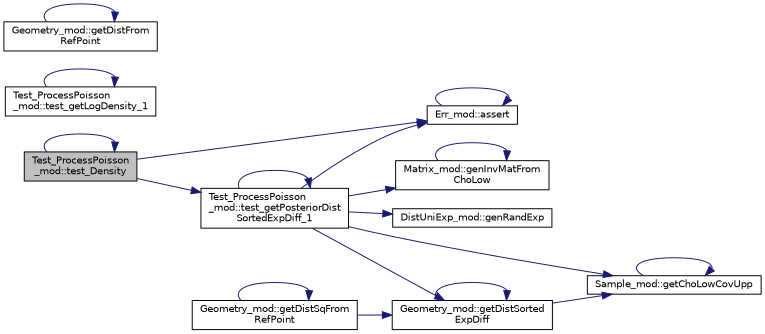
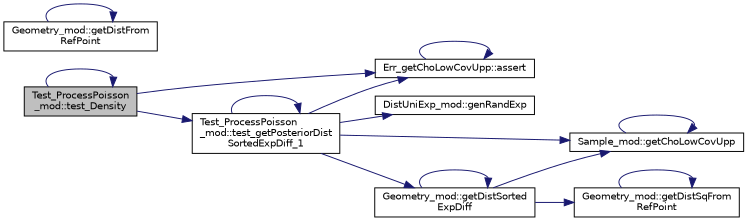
(81, 101) -> none
(472, 115) -> (455, 68)
(472, 175) -> none
(370, 315) -> (550, 202)
